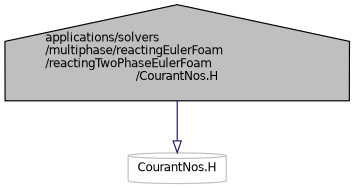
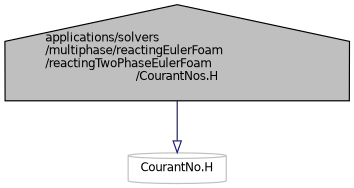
(177, 168) -> (177, 168)
